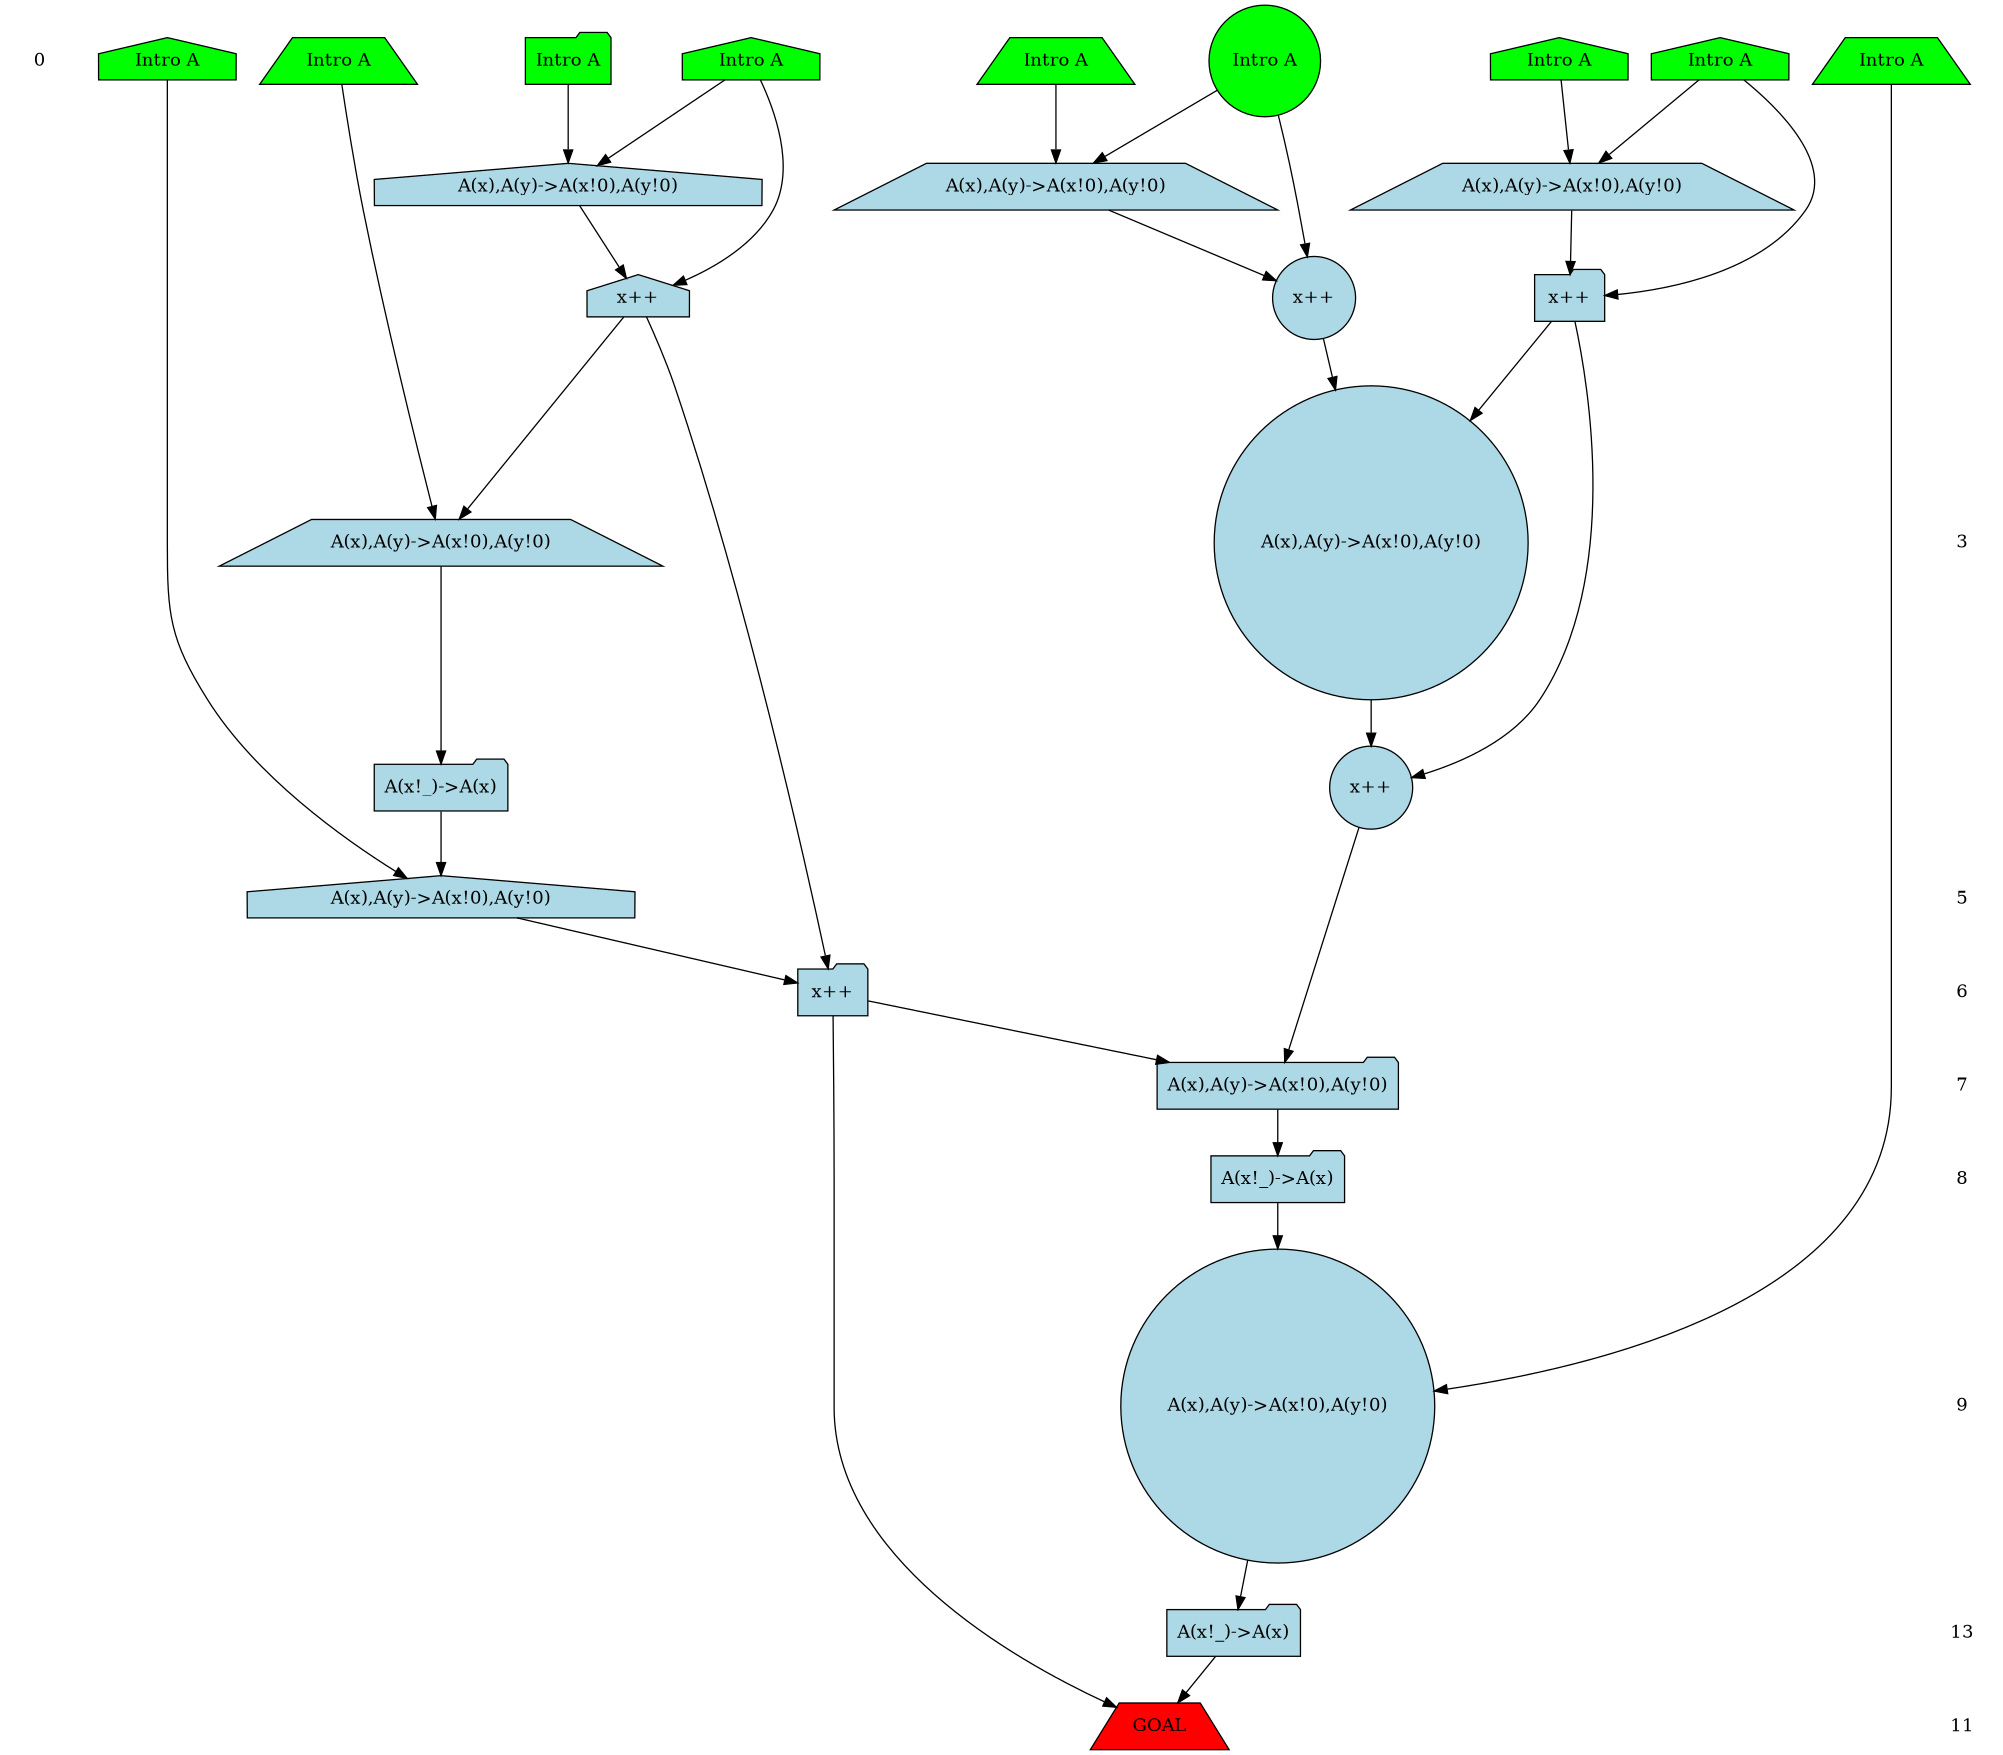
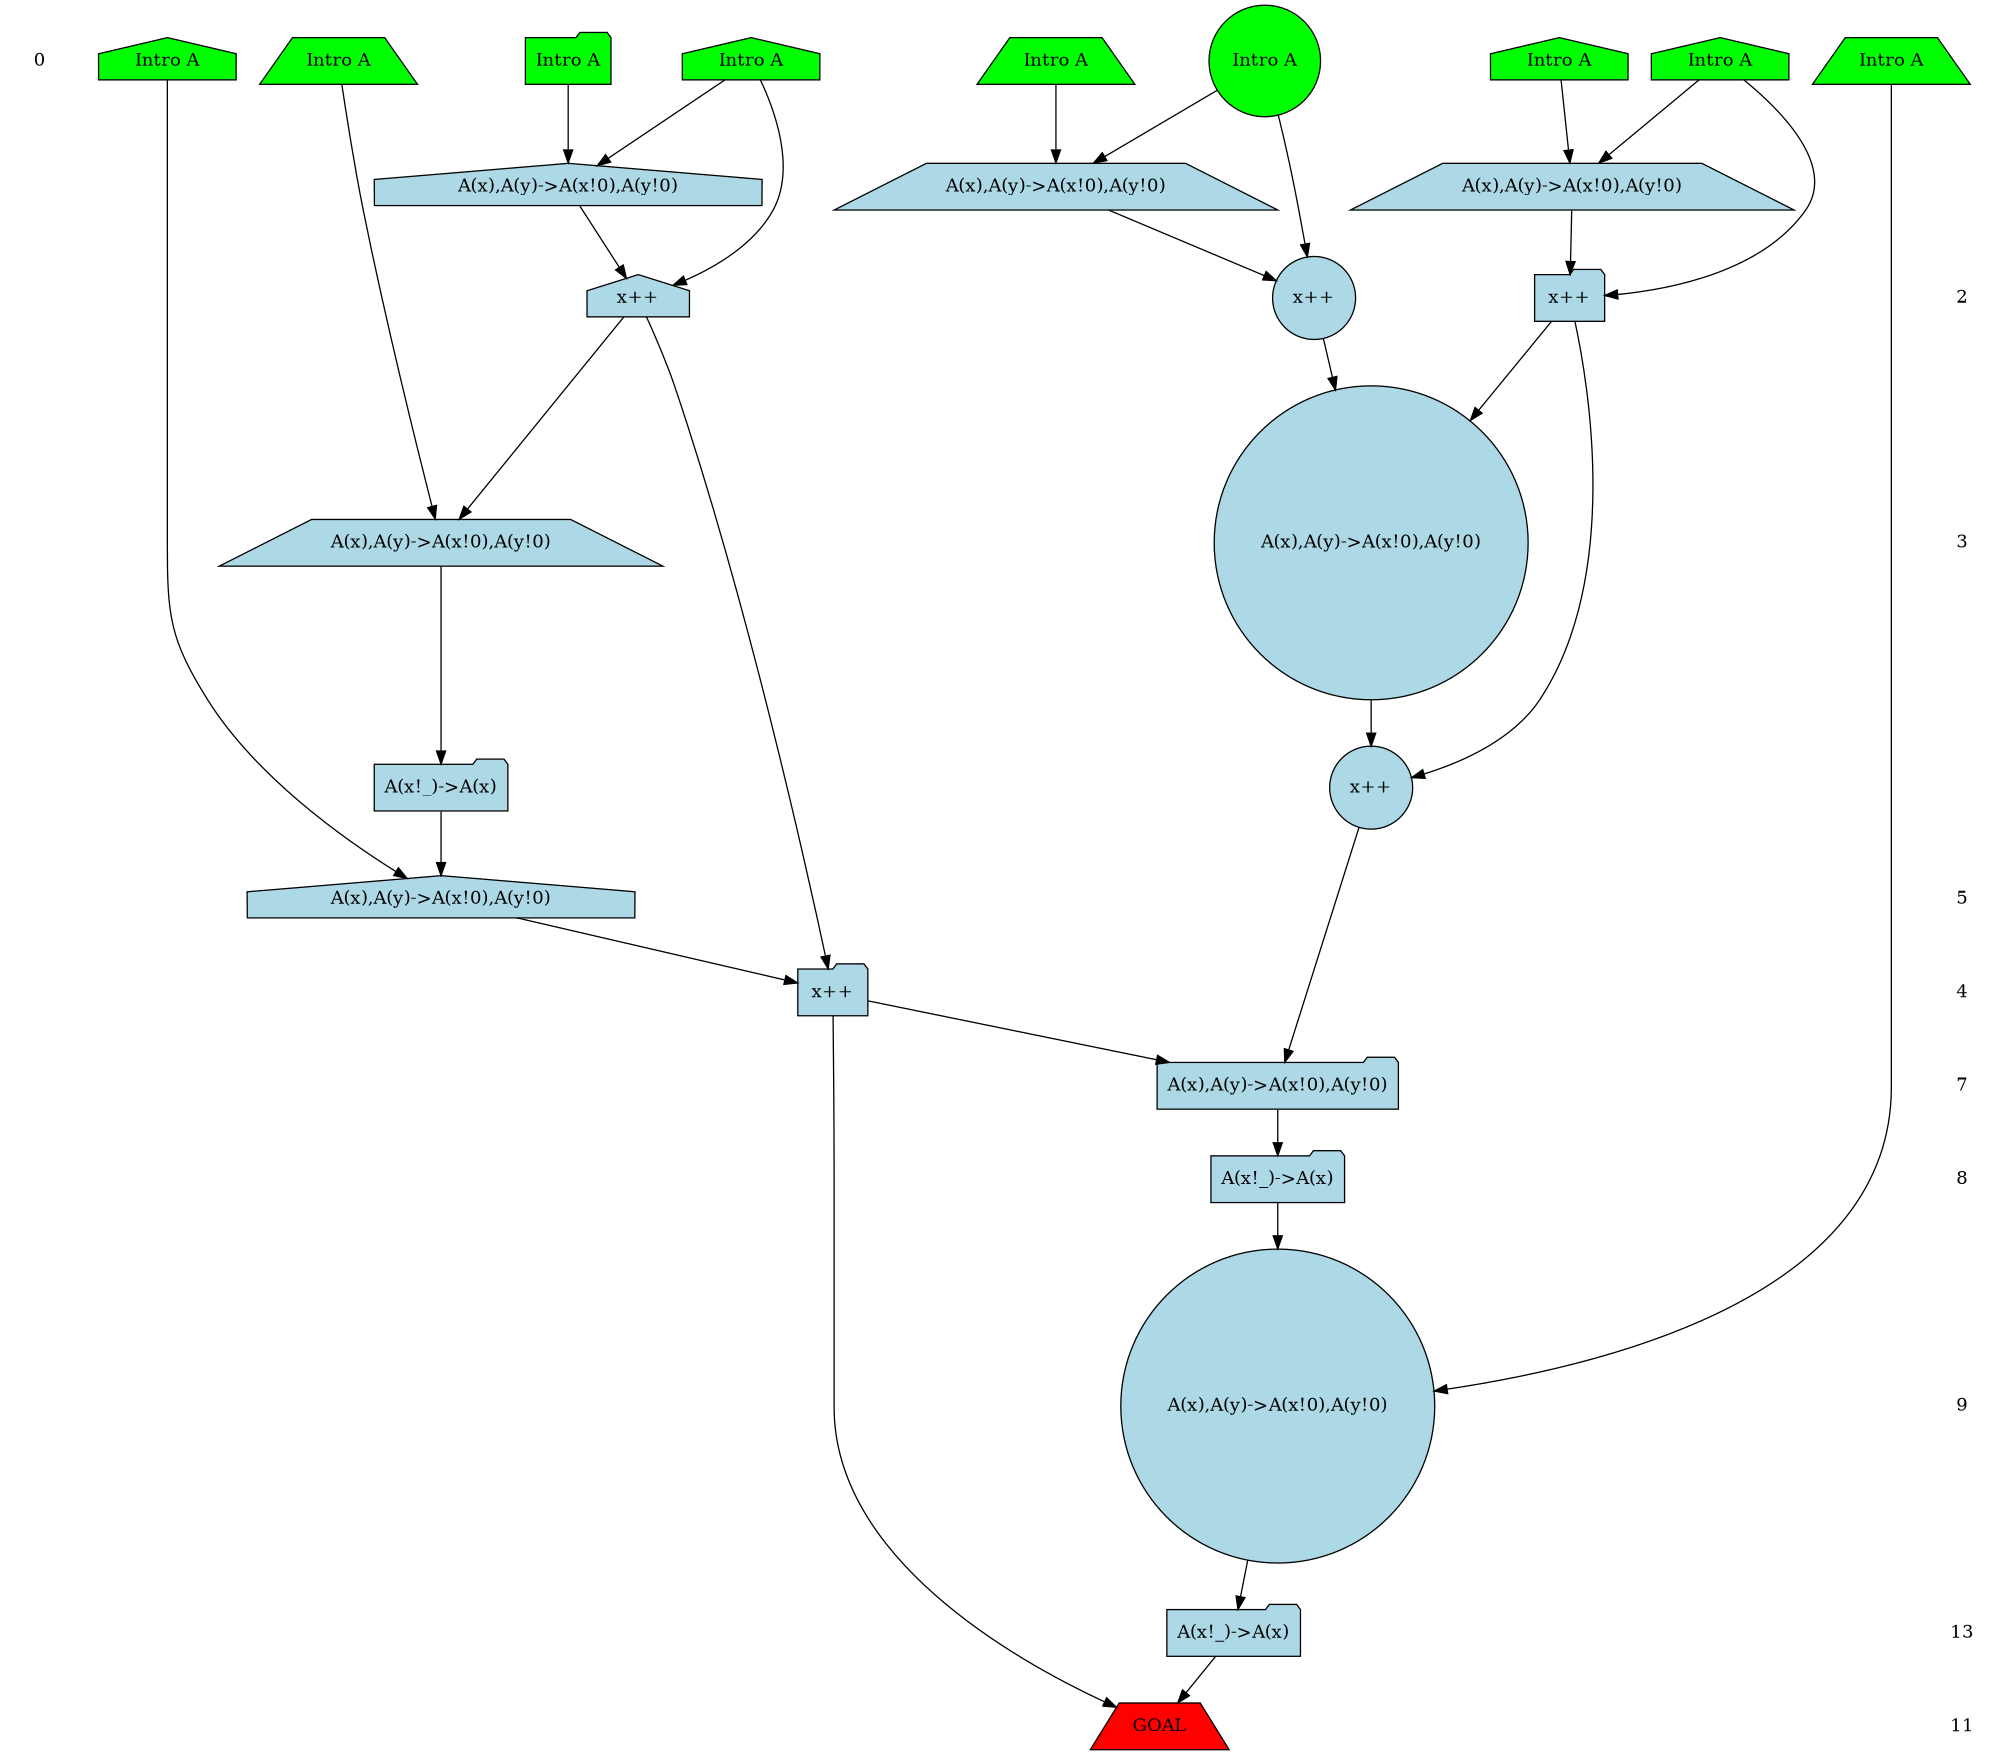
none -> (1963, 298)
(1963, 992) -> (1963, 992)
